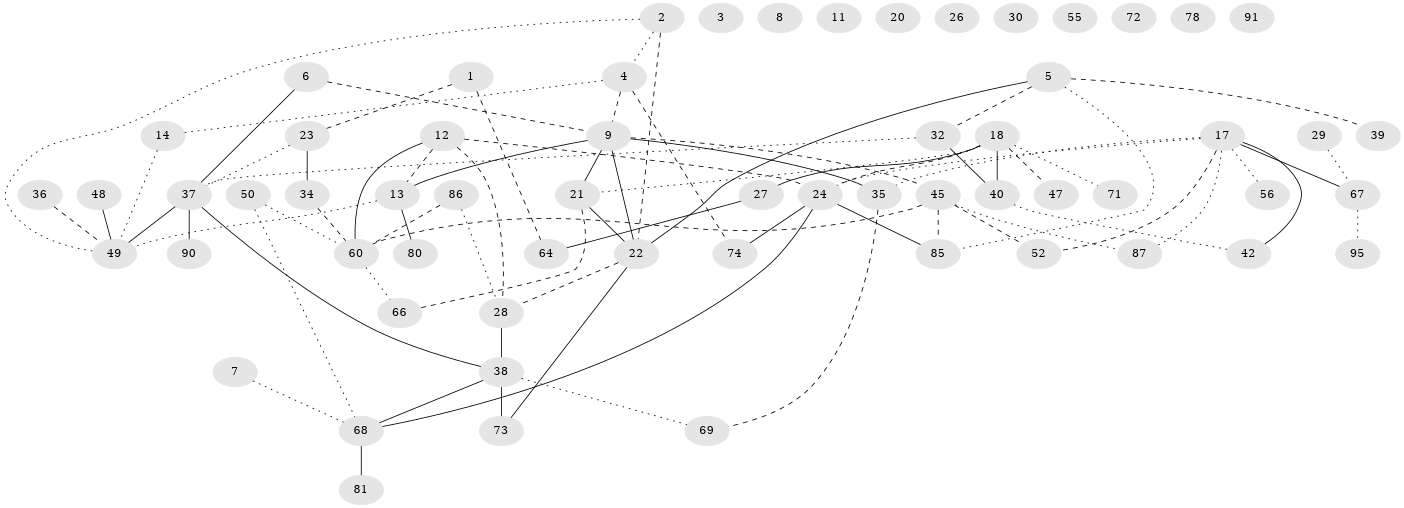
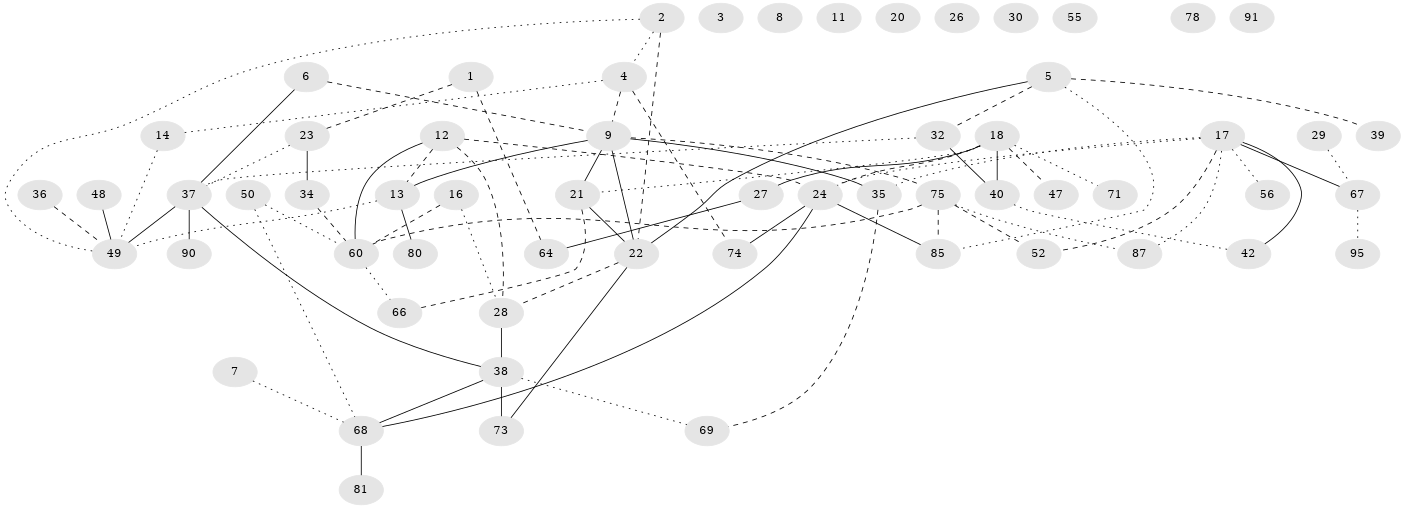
(1134, 18) -> none
(456, 195) -> (456, 195)
(938, 195) -> (938, 195)
